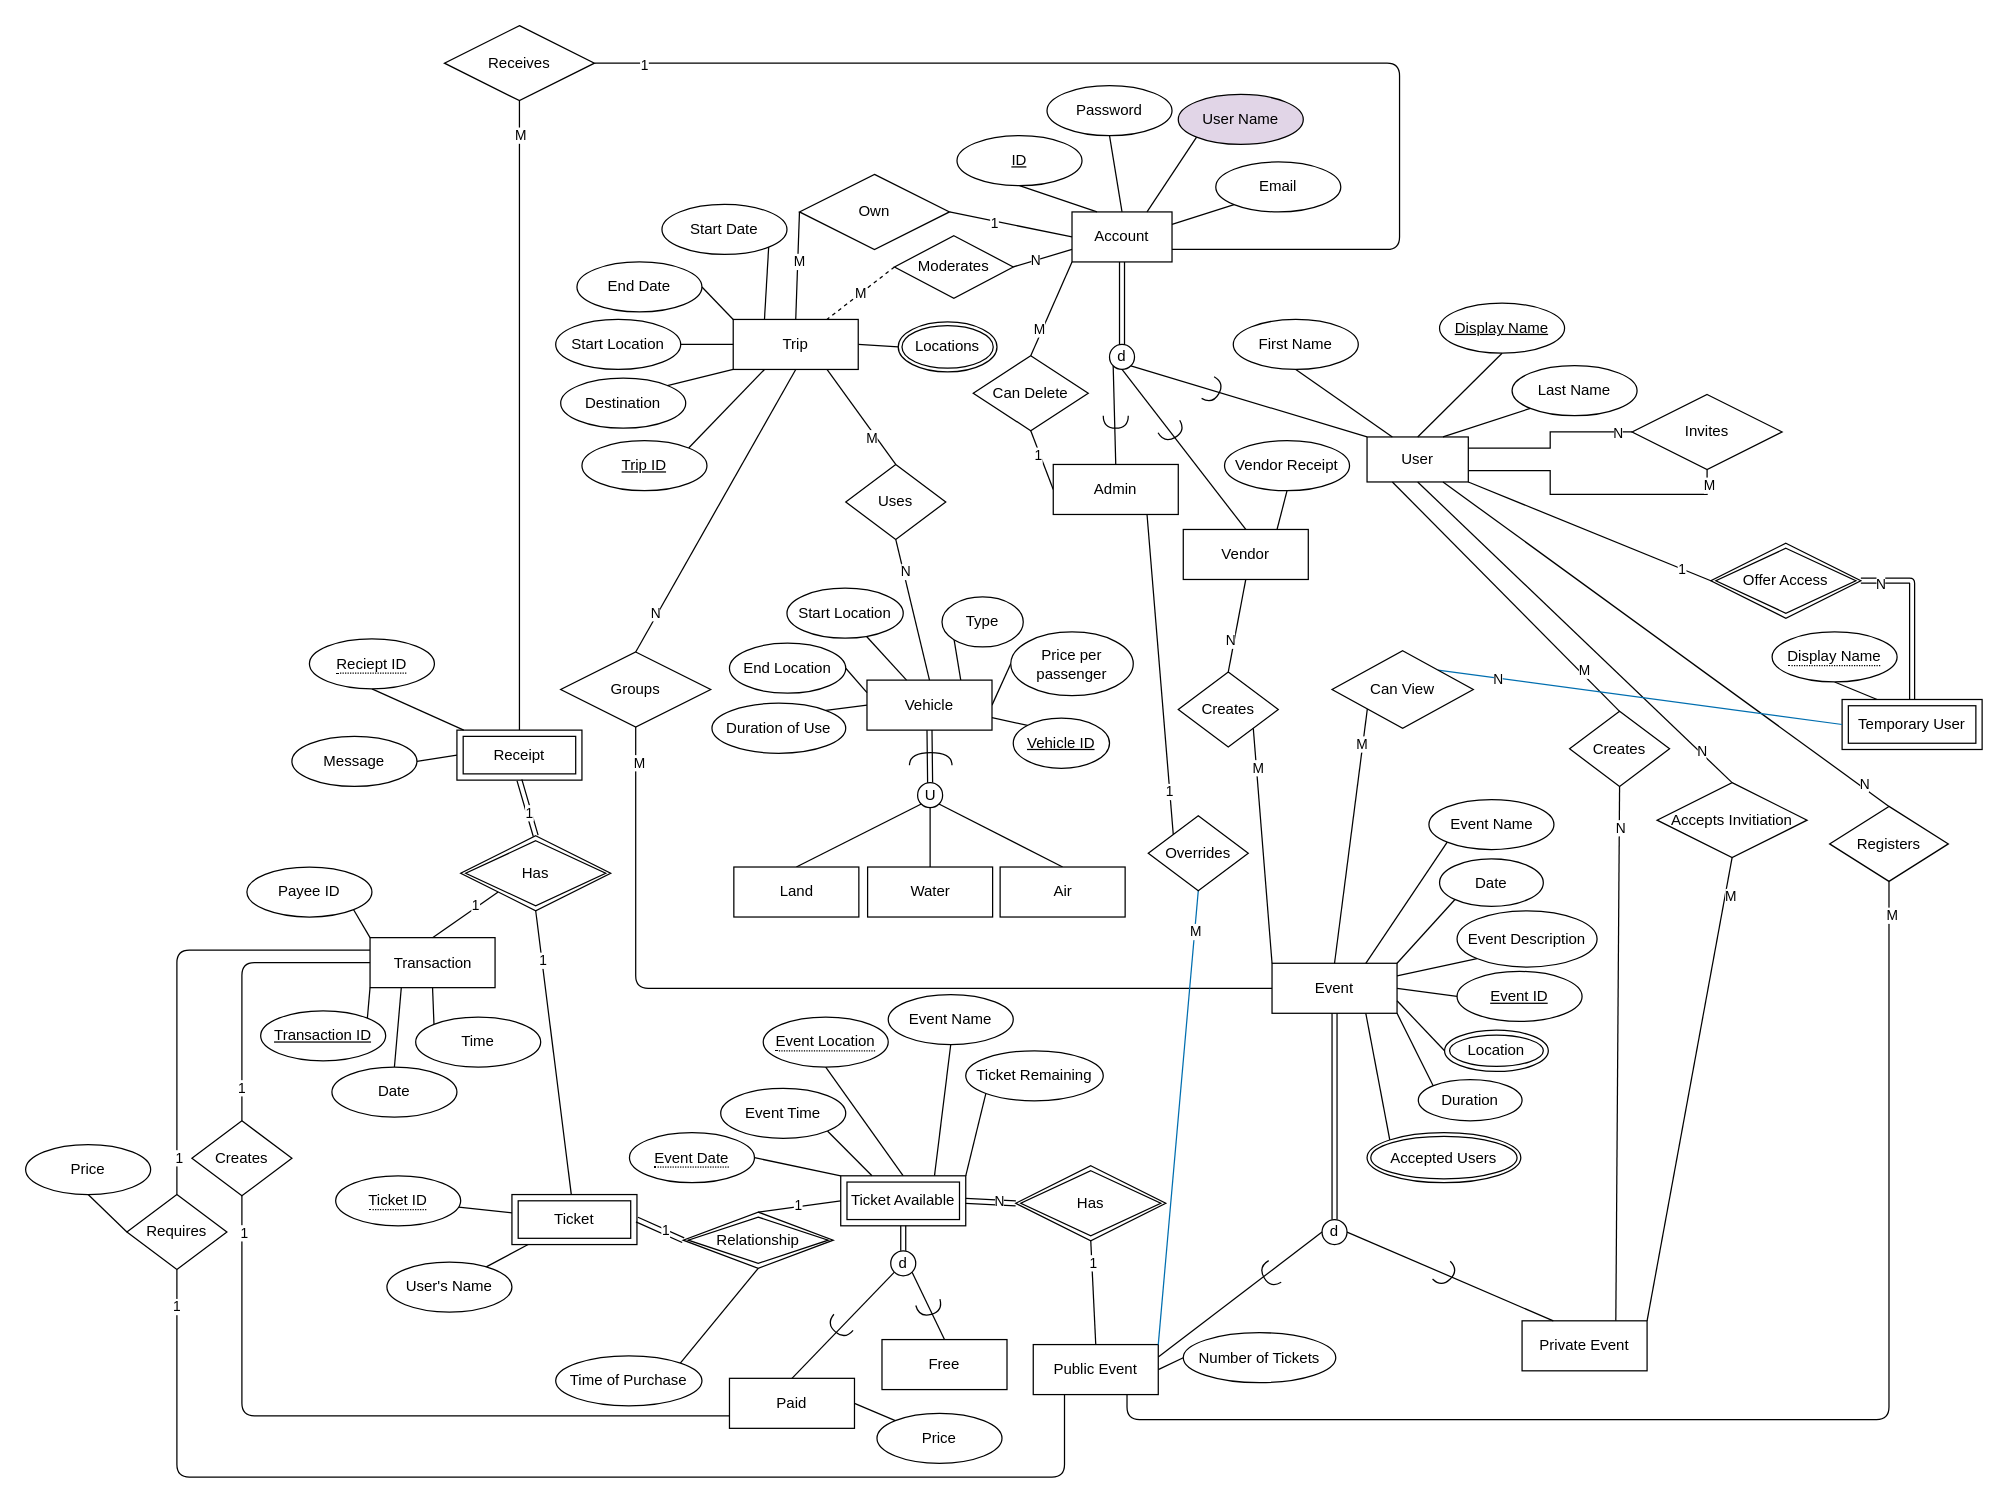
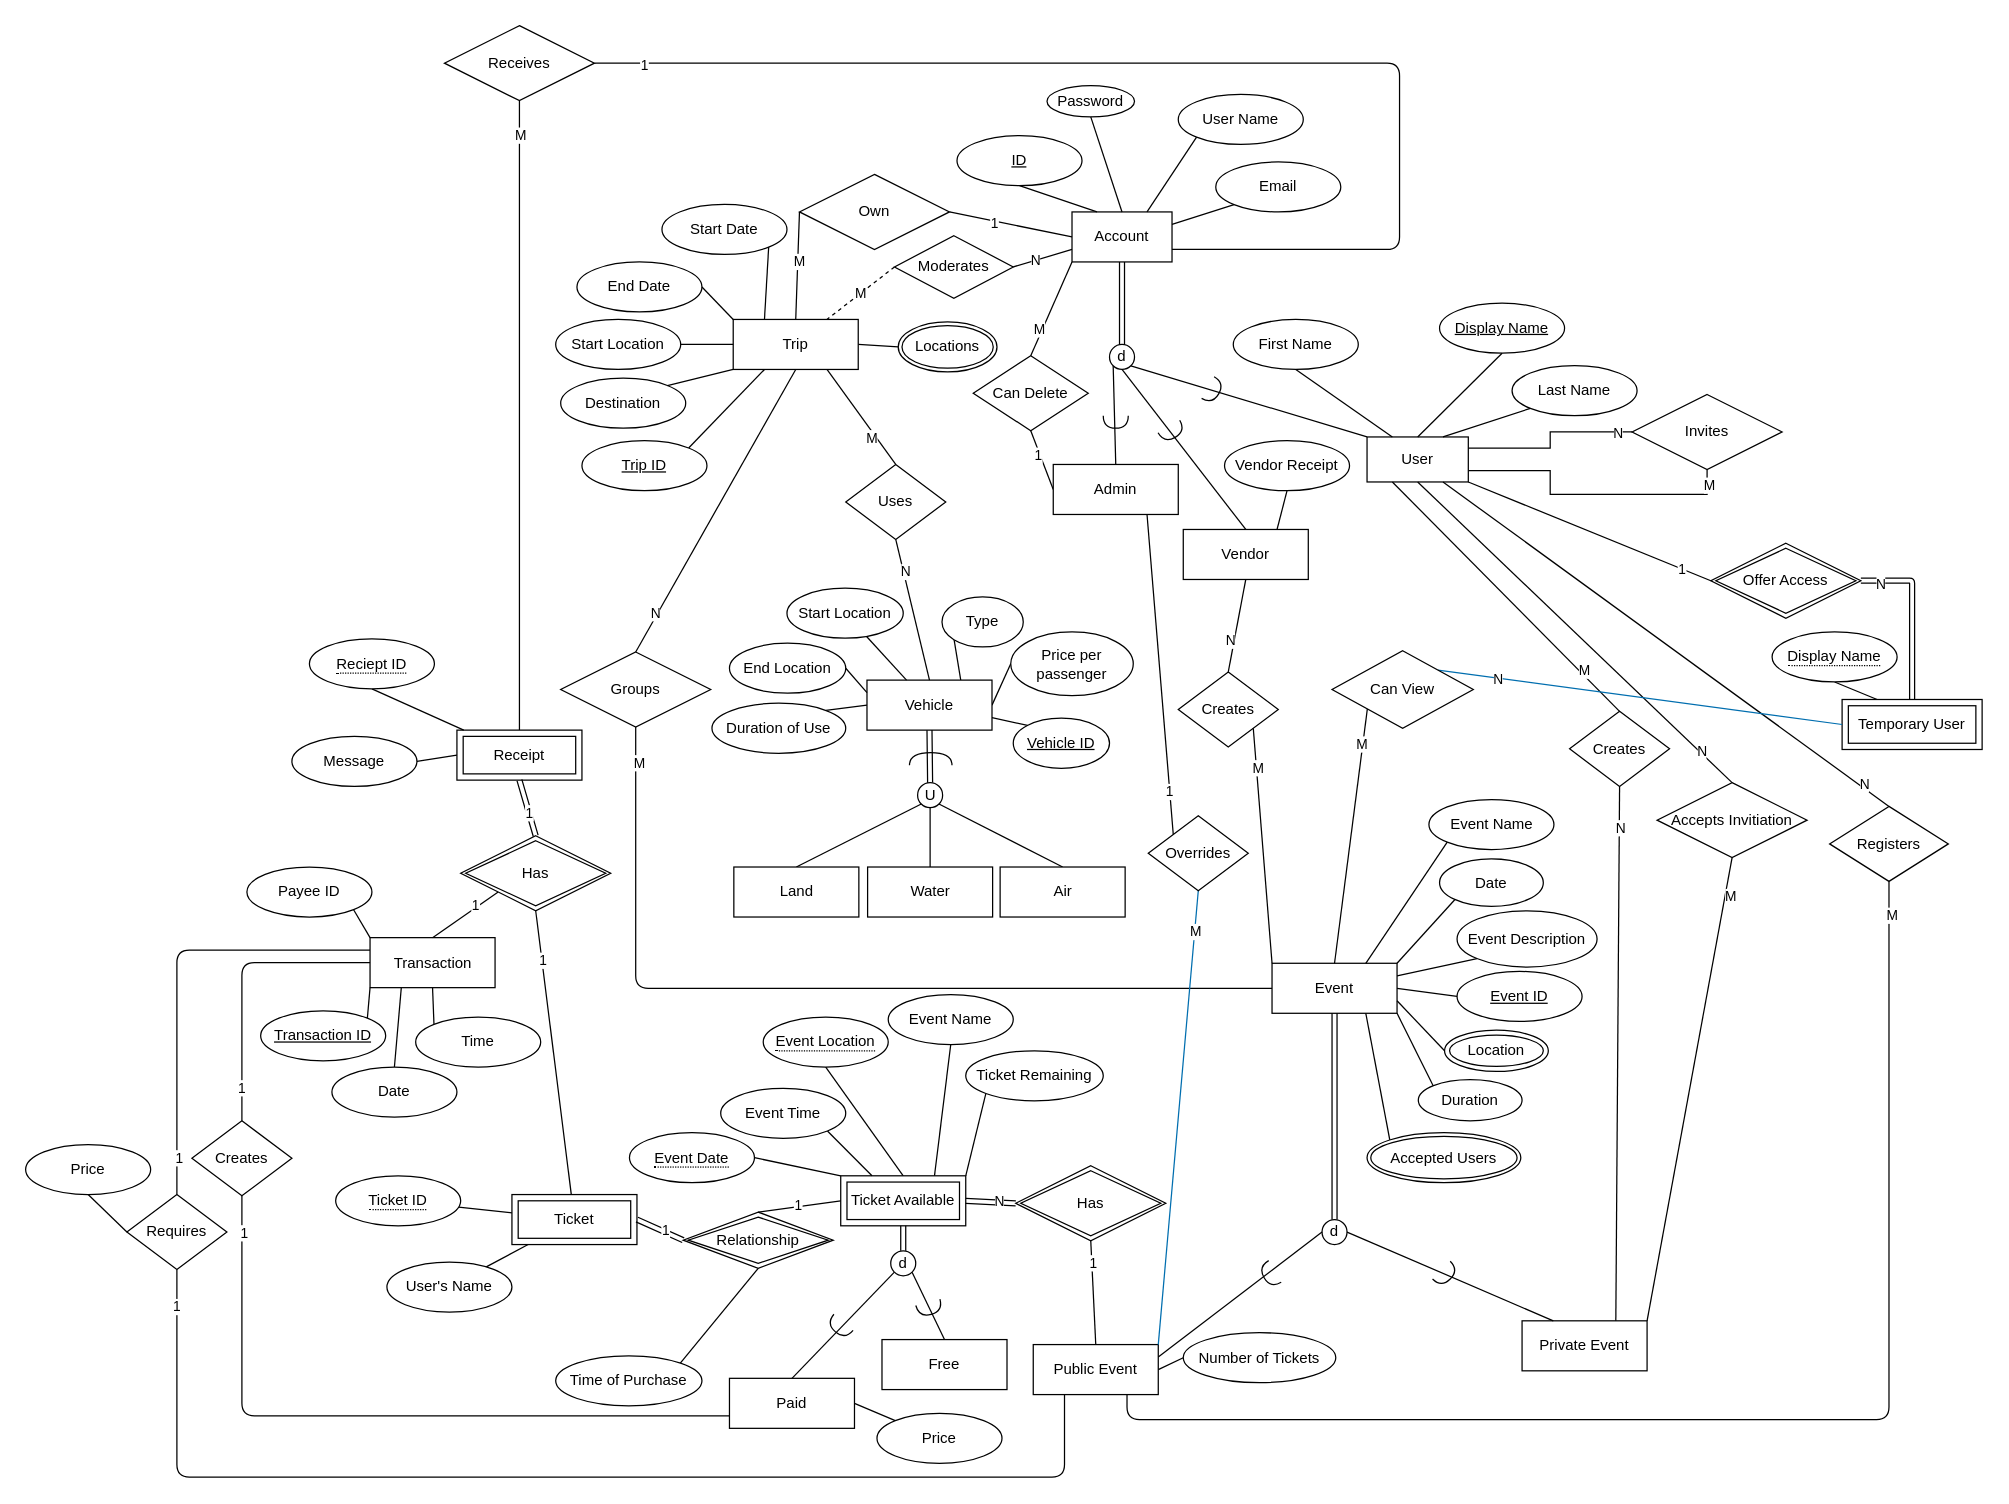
(1109, 111) -> (1091, 101)
(1241, 119) -> (1241, 119)
